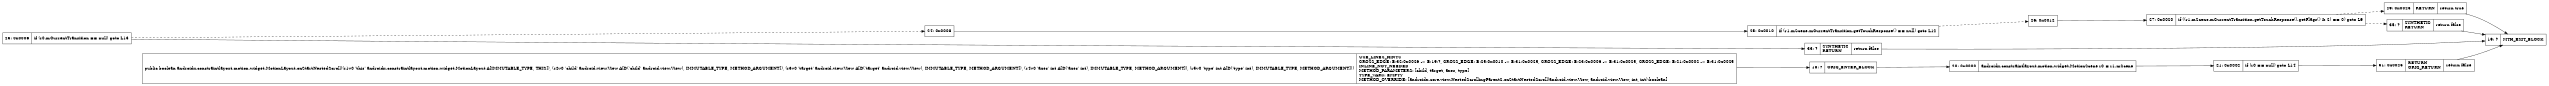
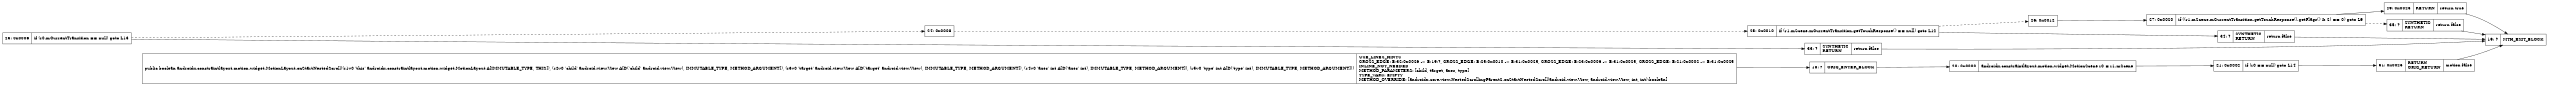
(2359, 13) -> (2359, 13)
(1349, 31) -> (1349, 31)
none -> (2256, 37)
(2459, 65) -> (2459, 65)
